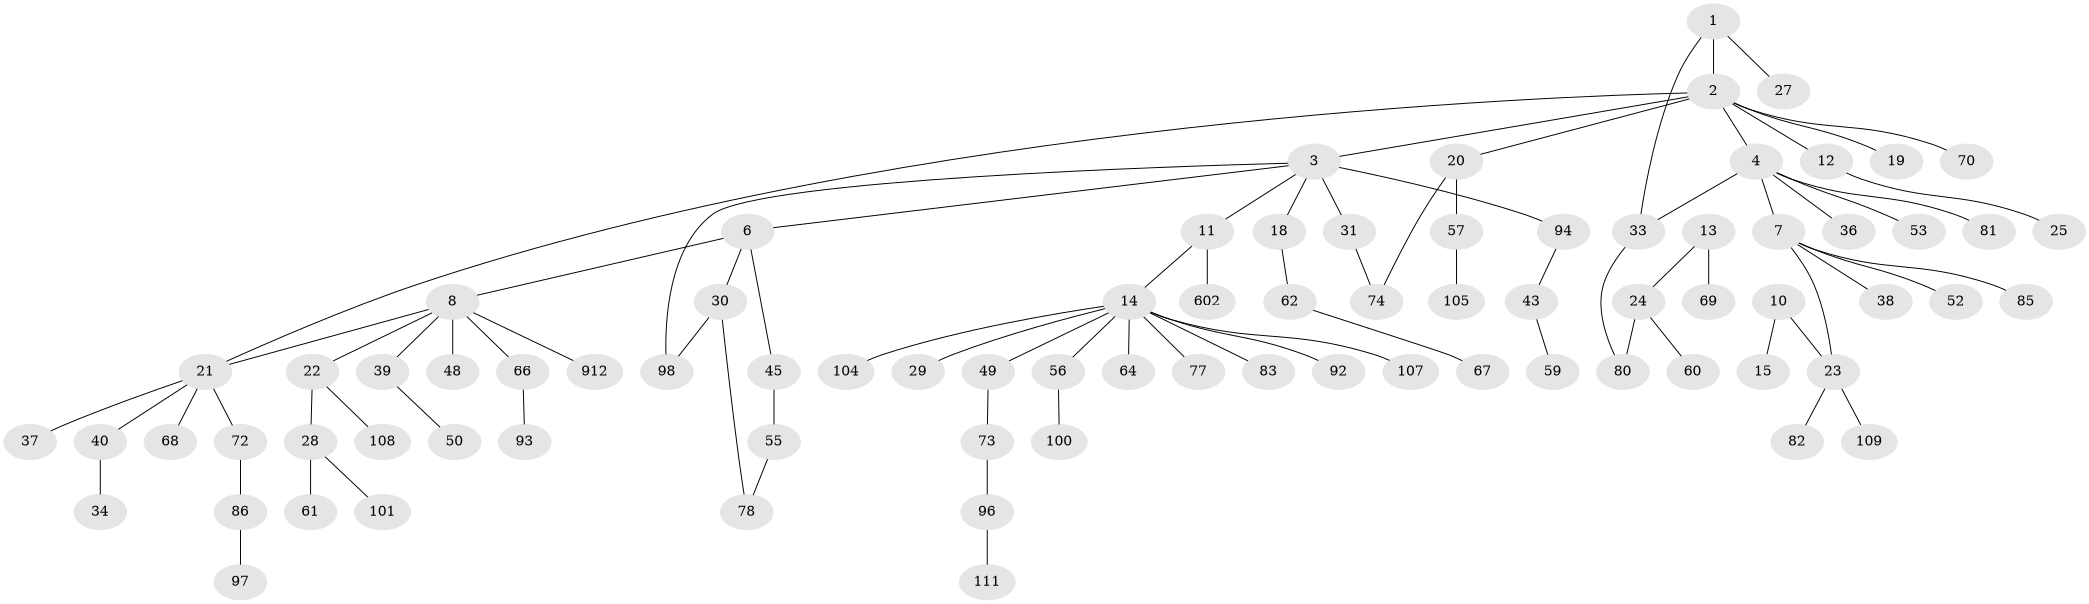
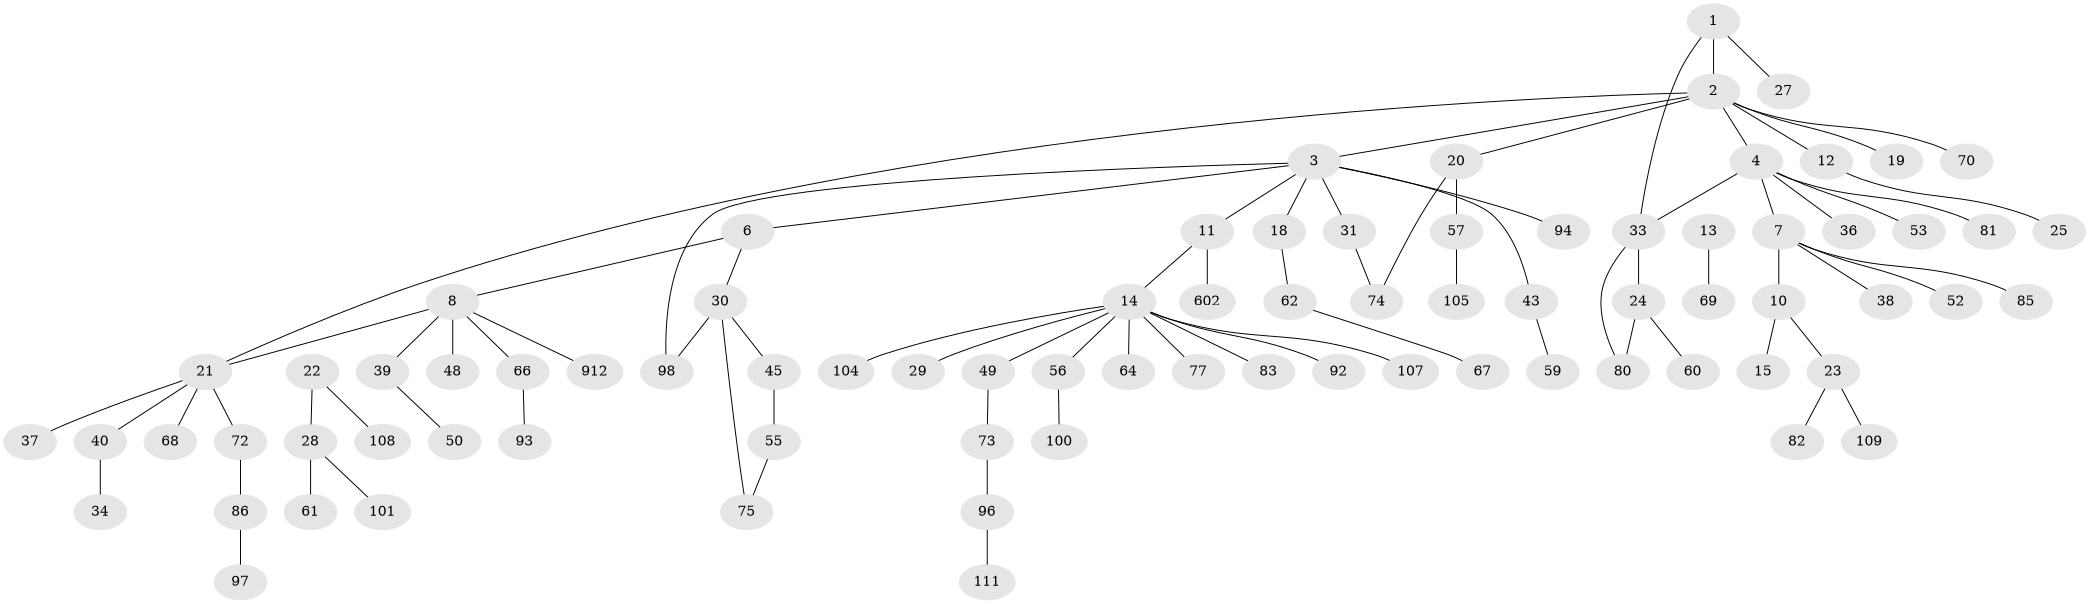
(1548, 267) -> (1483, 209)
(1674, 267) -> (1639, 267)
(1819, 298) -> (1779, 267)
(761, 302) -> (747, 337)
(383, 337) -> none
(747, 512) -> (747, 512)
